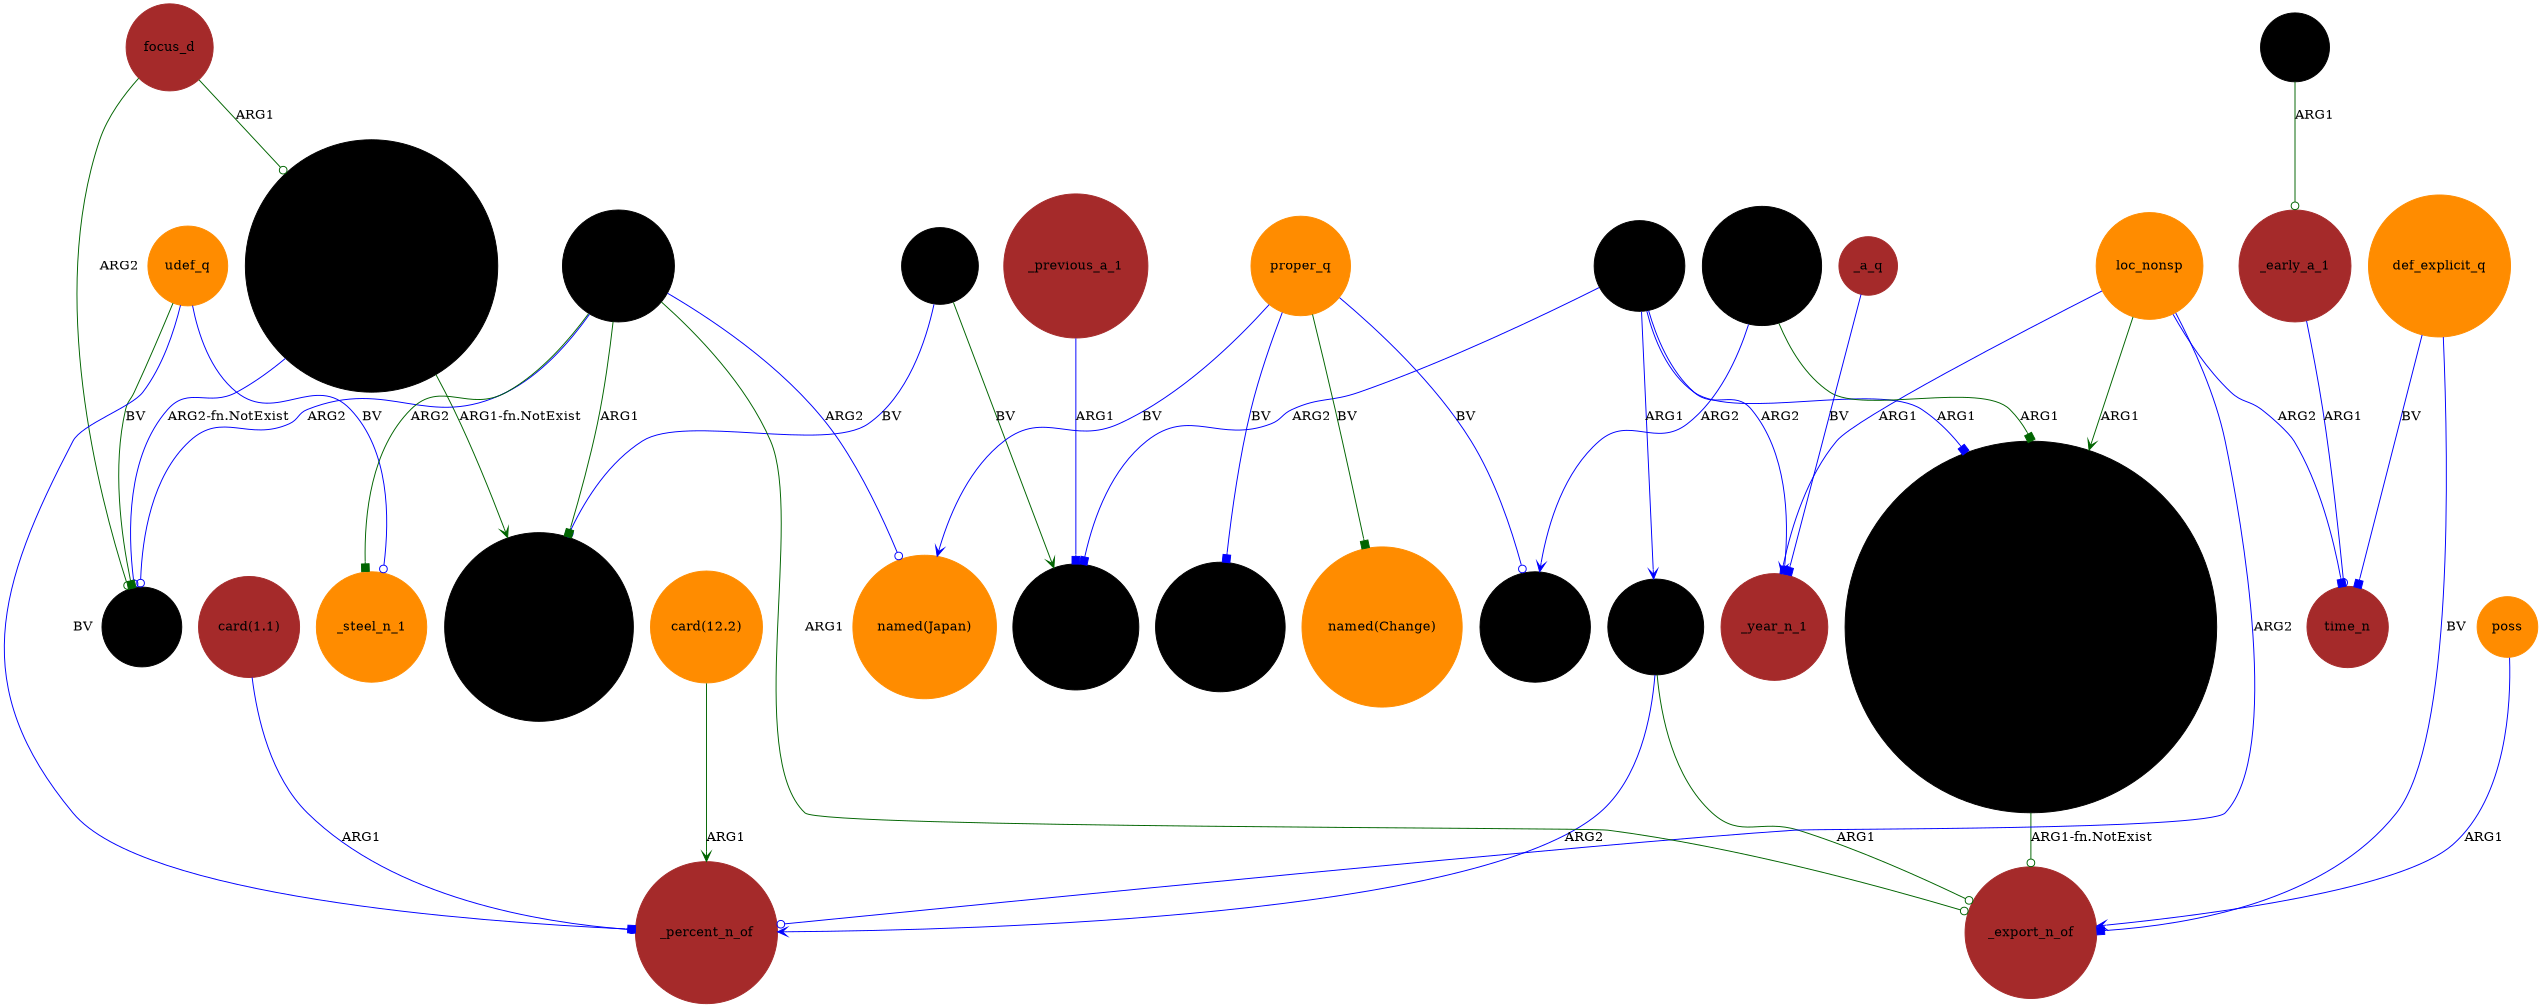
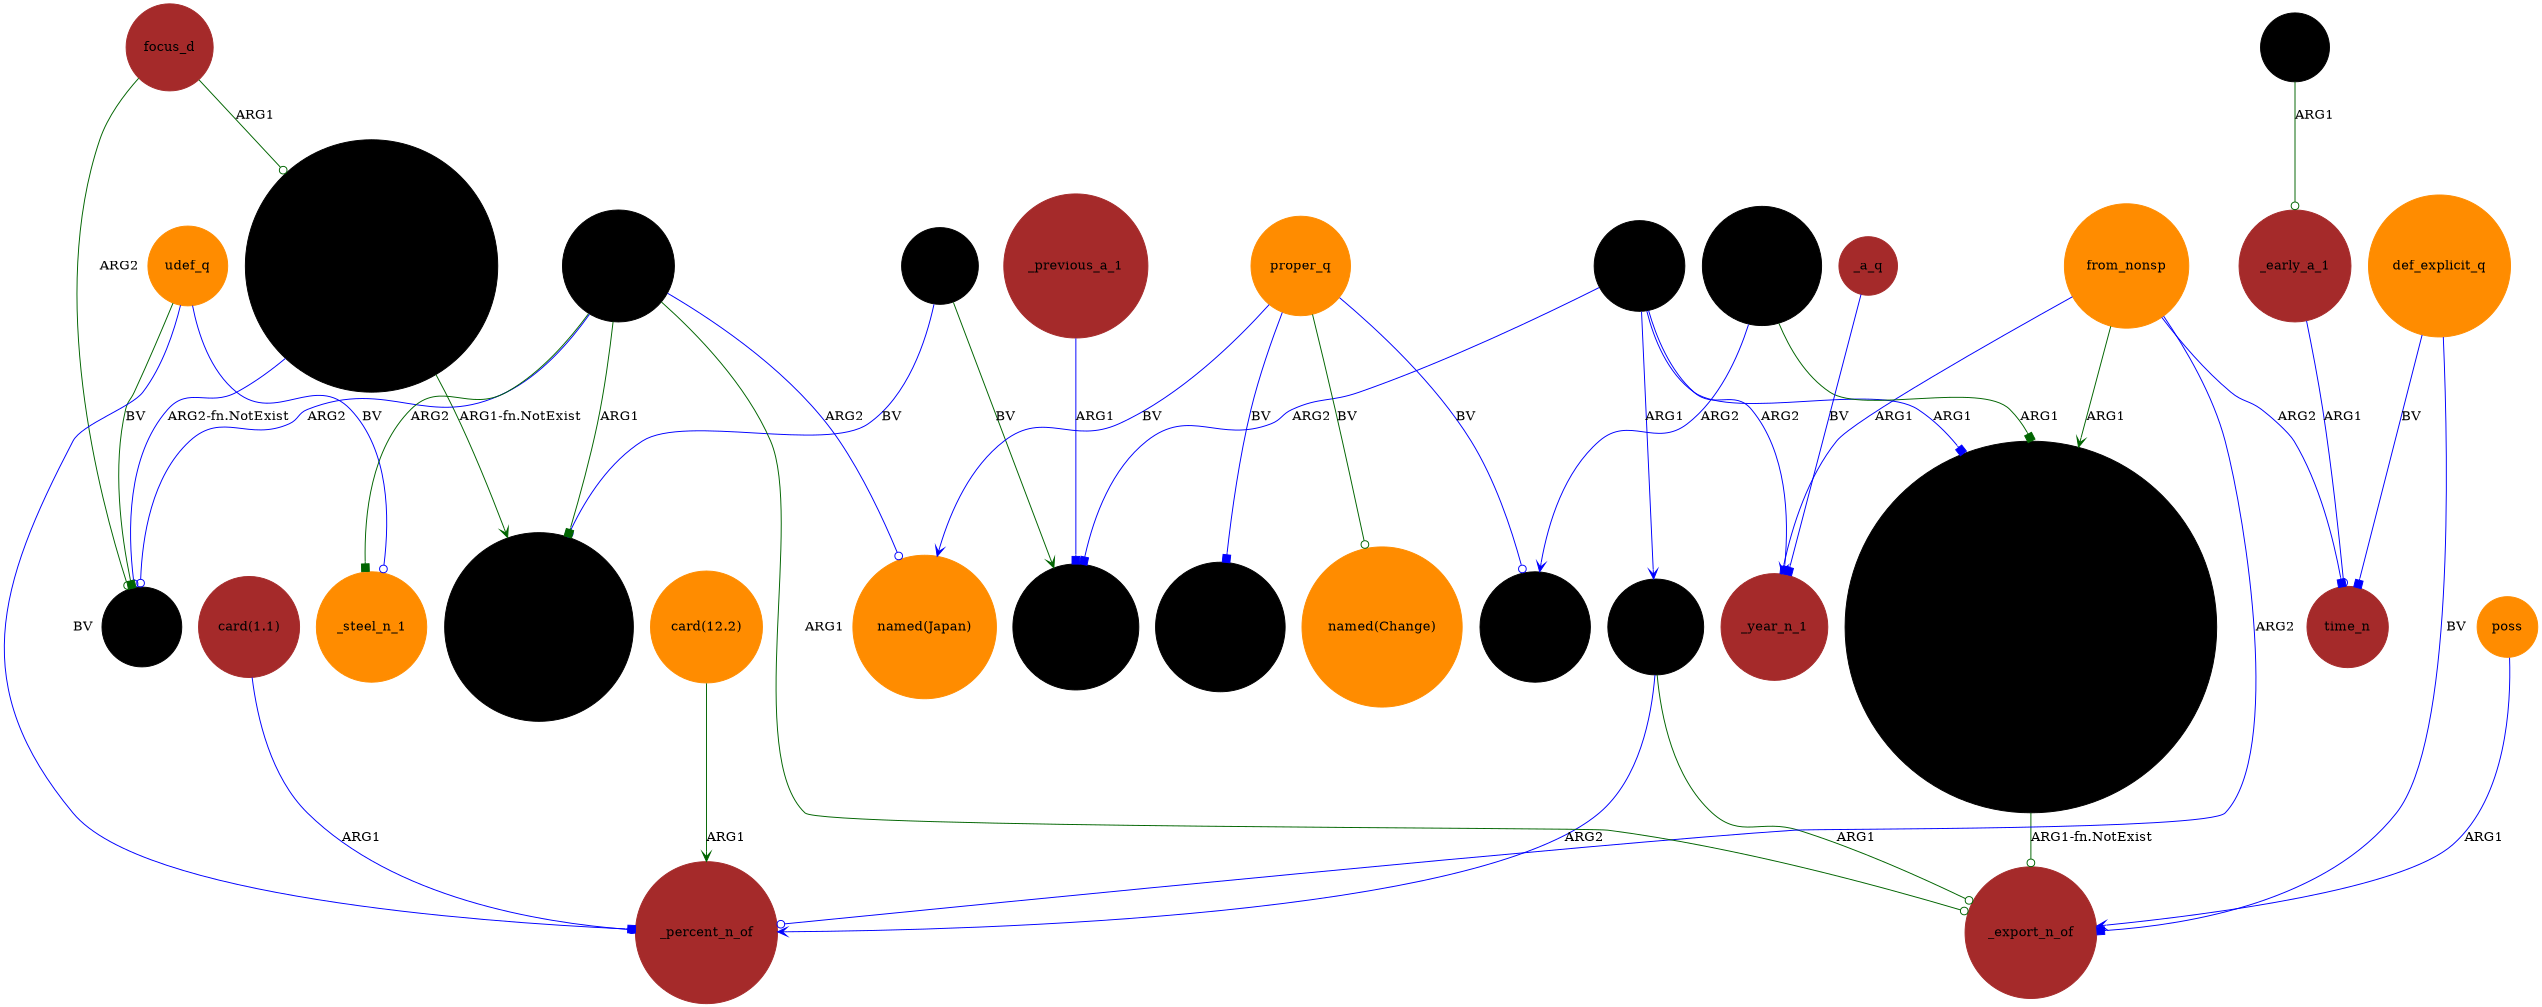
(2150, 266) -> (2127, 266)
(1339, 426) -> (1339, 427)
